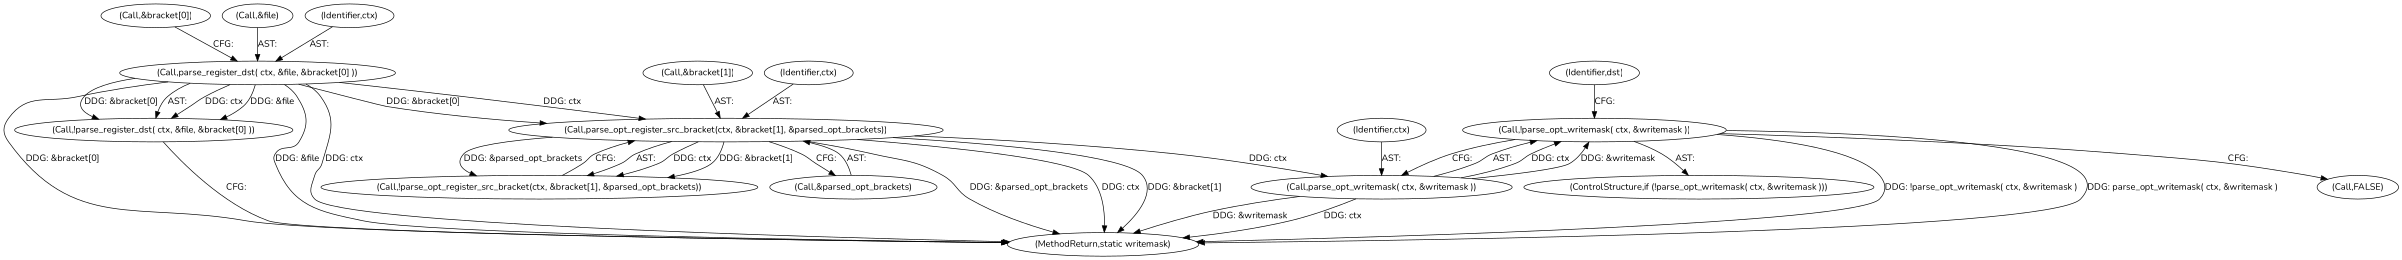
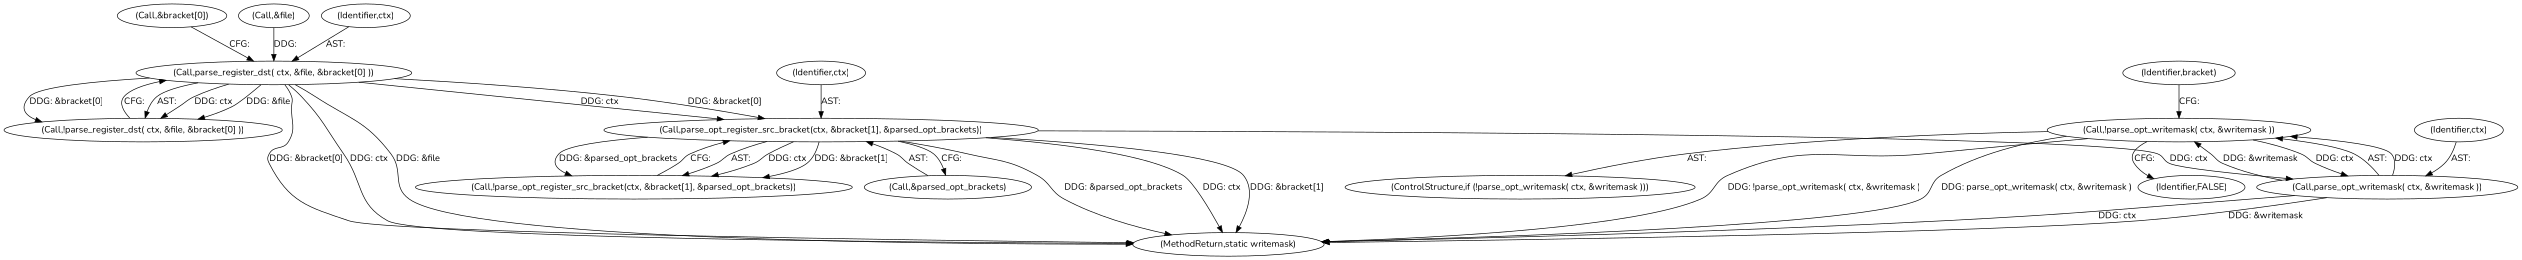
(269, 44) -> (287, 44)
(698, 73) -> none
(1594, 73) -> (2179, 73)
(1463, 159) -> (2335, 159)
(2358, 187) -> (2192, 187)
(569, 235) -> (130, 92)
